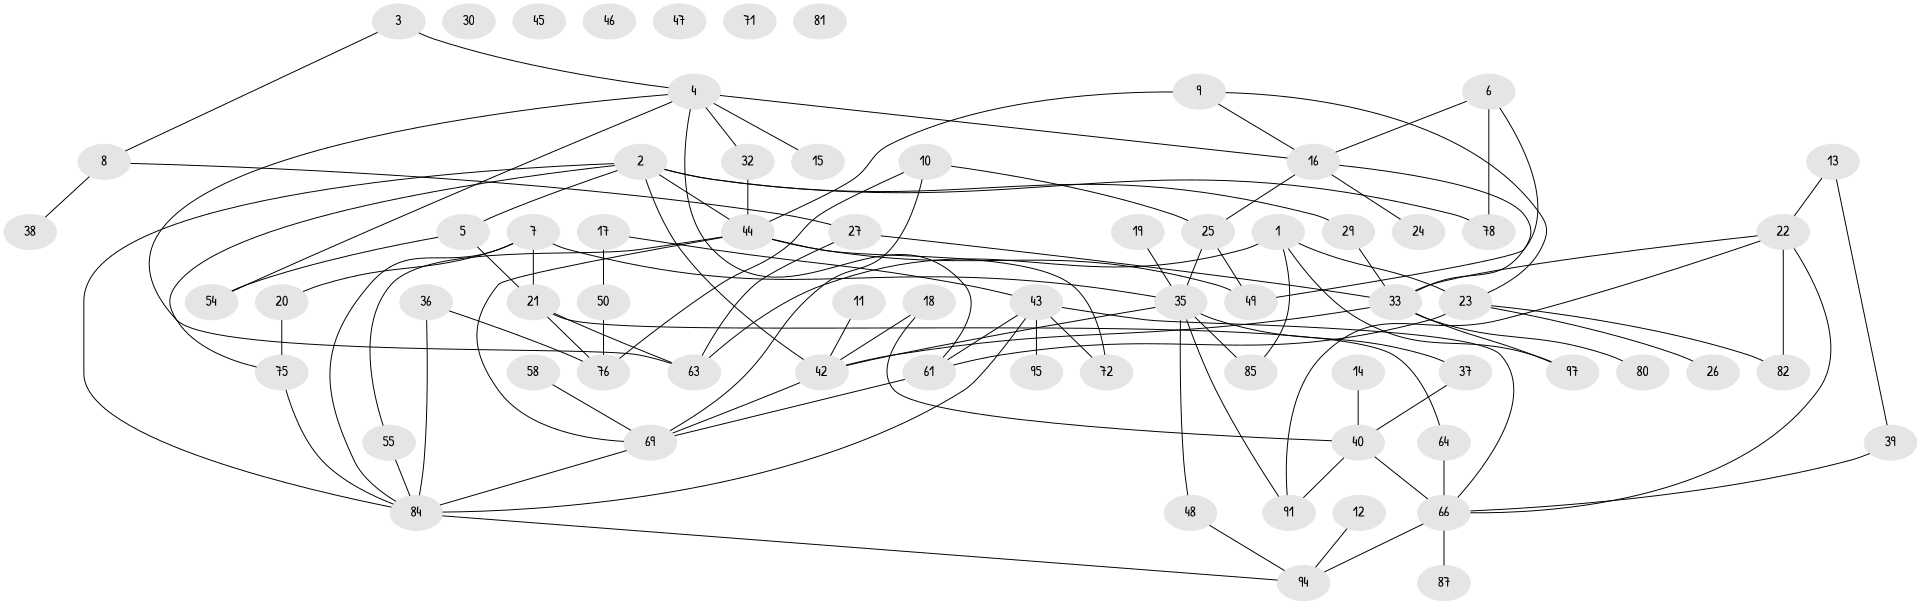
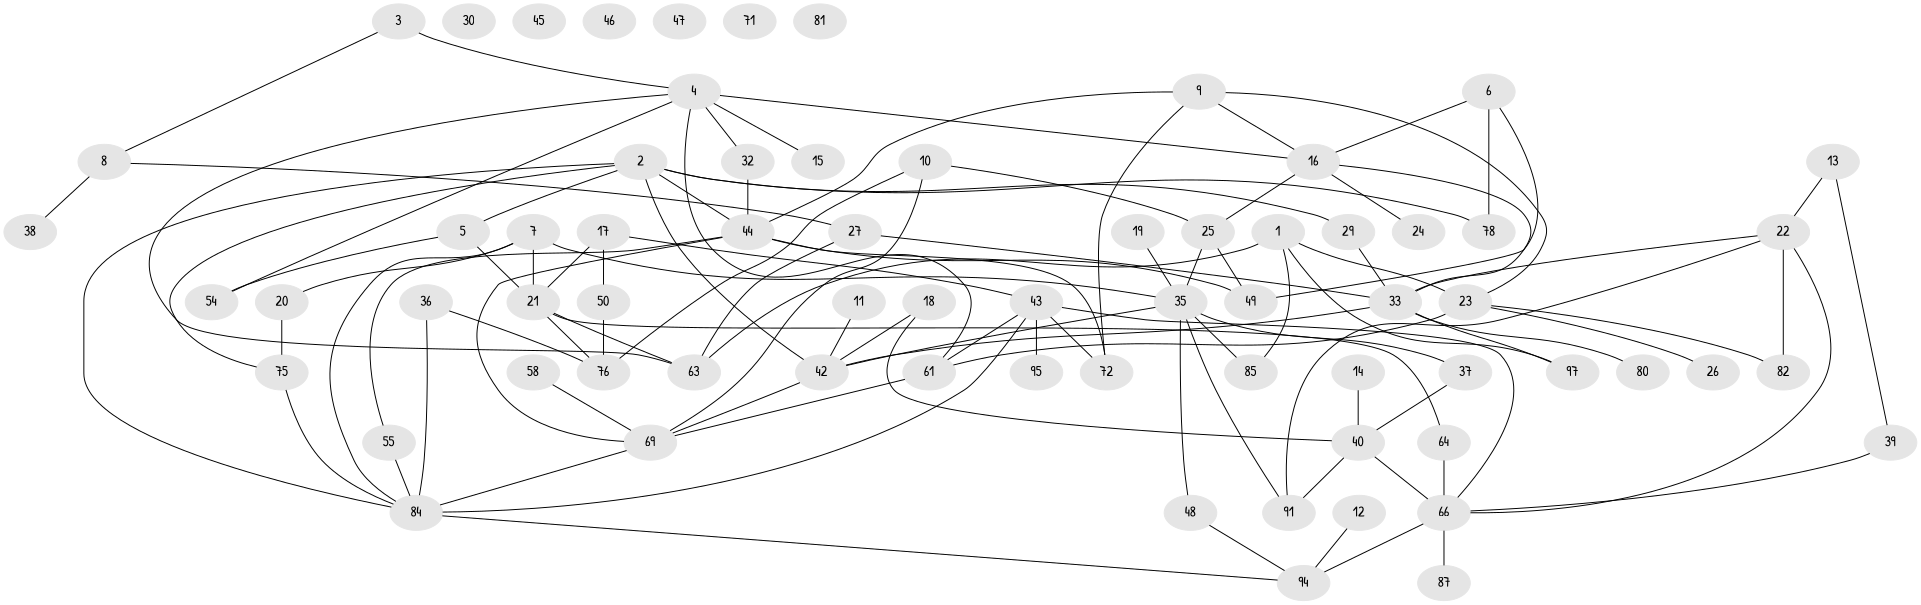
none -> (1102, 217)
none -> (561, 274)
